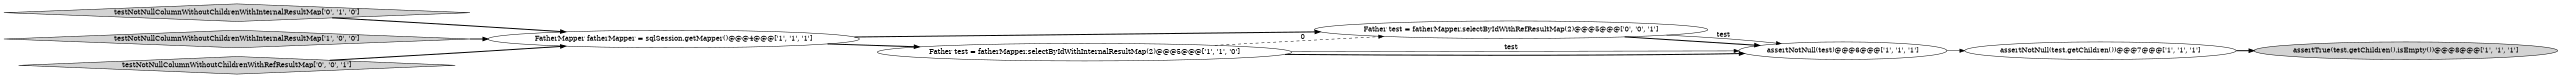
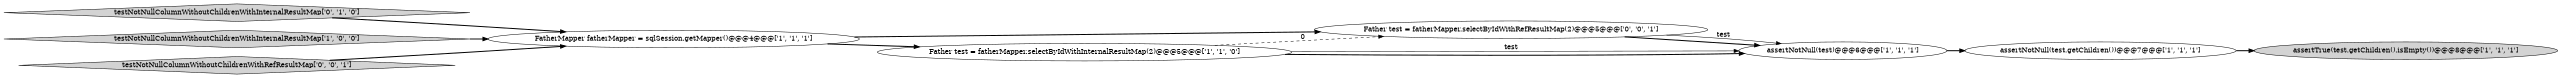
(1953, 51) -> (1953, 51)
